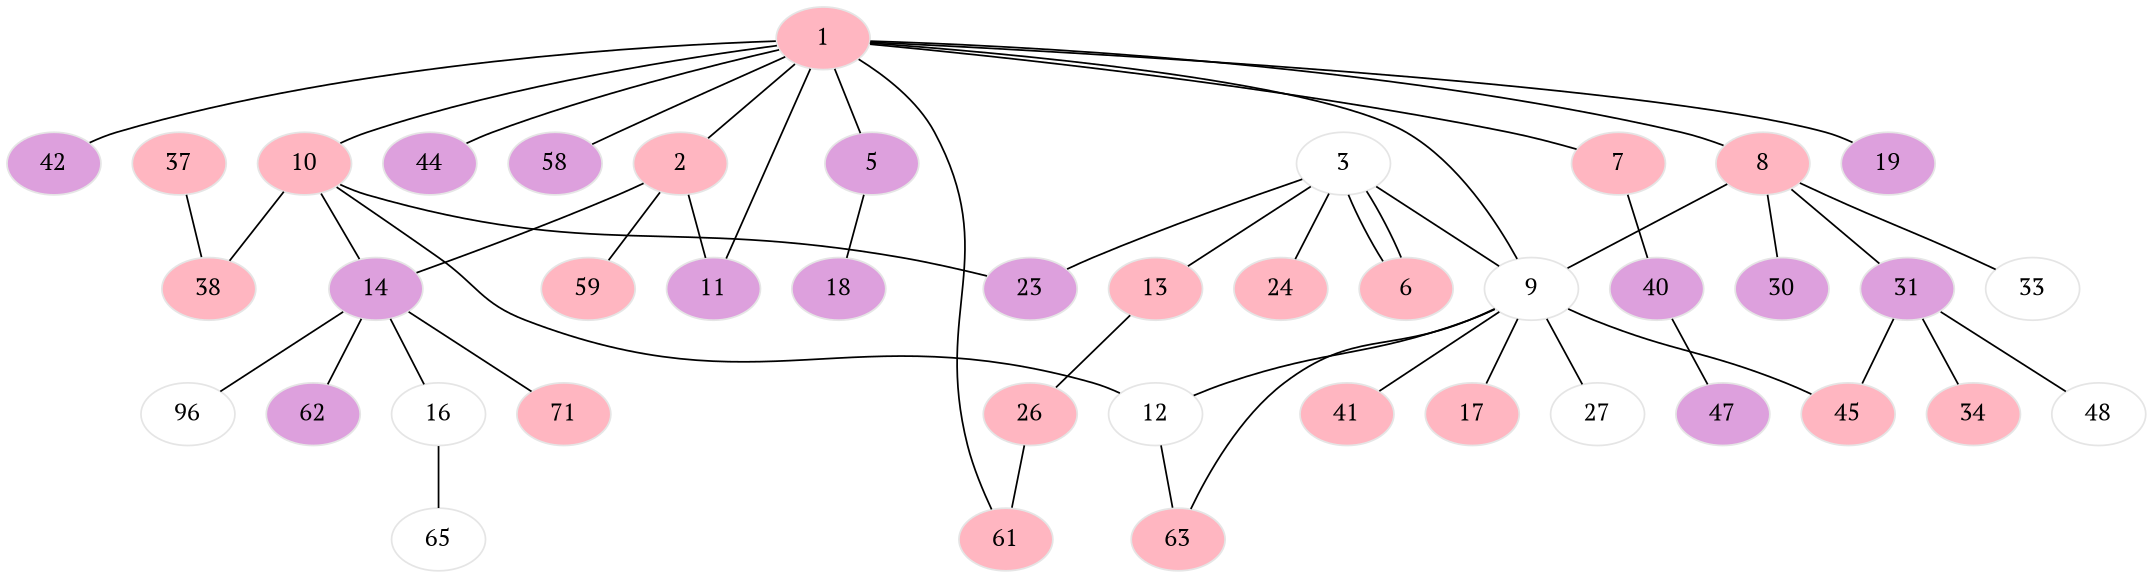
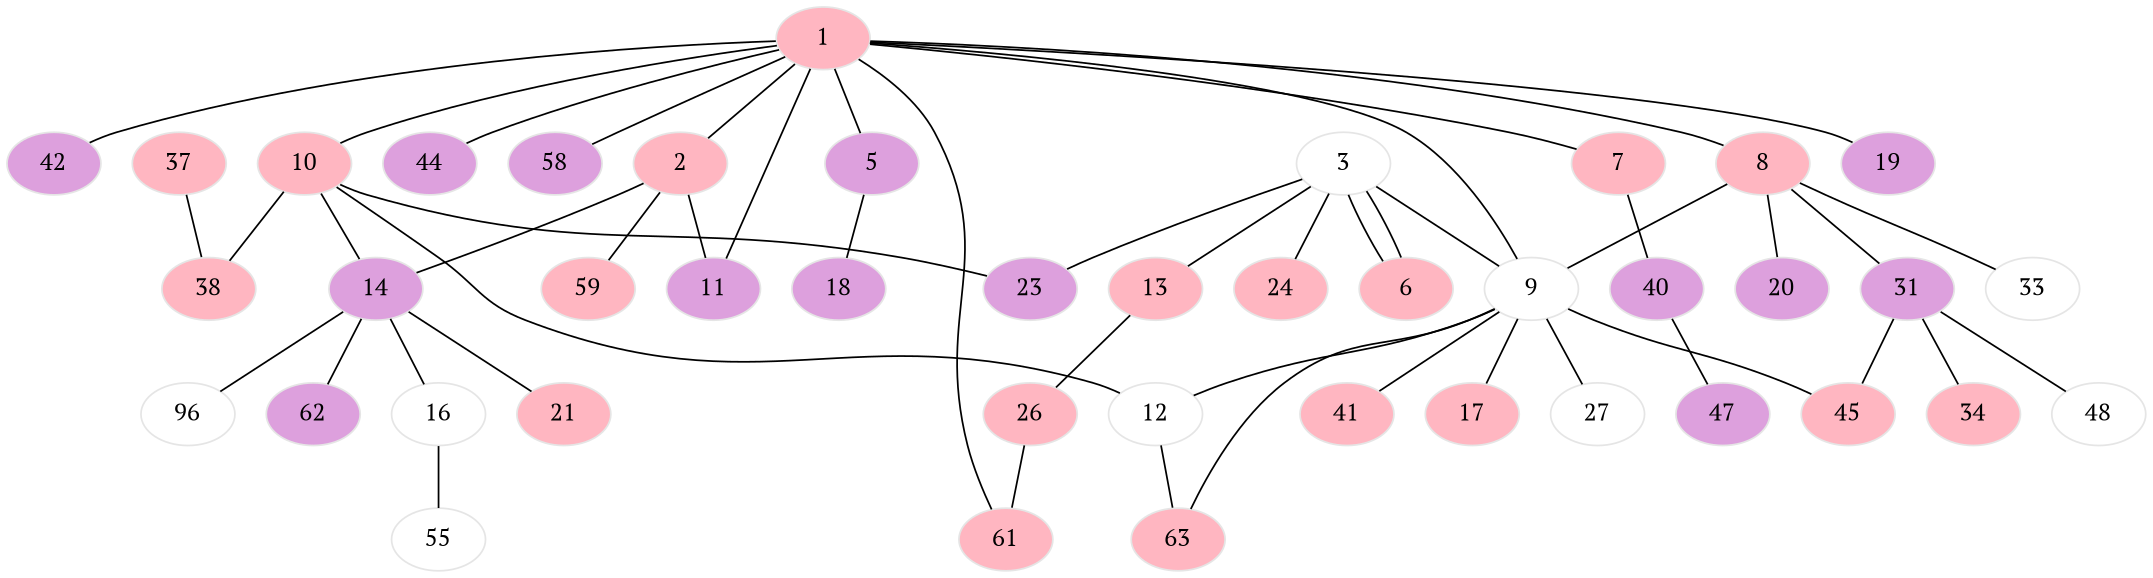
(1782, 289) -> (1782, 289)
(564, 414) -> (564, 414)
(439, 539) -> (439, 539)
